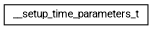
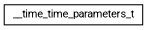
(76, 15) -> (73, 15)
